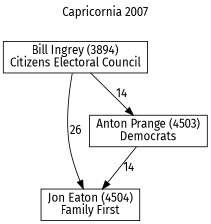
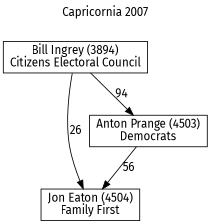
(122, 94) -> (122, 94)
(129, 168) -> (129, 168)
